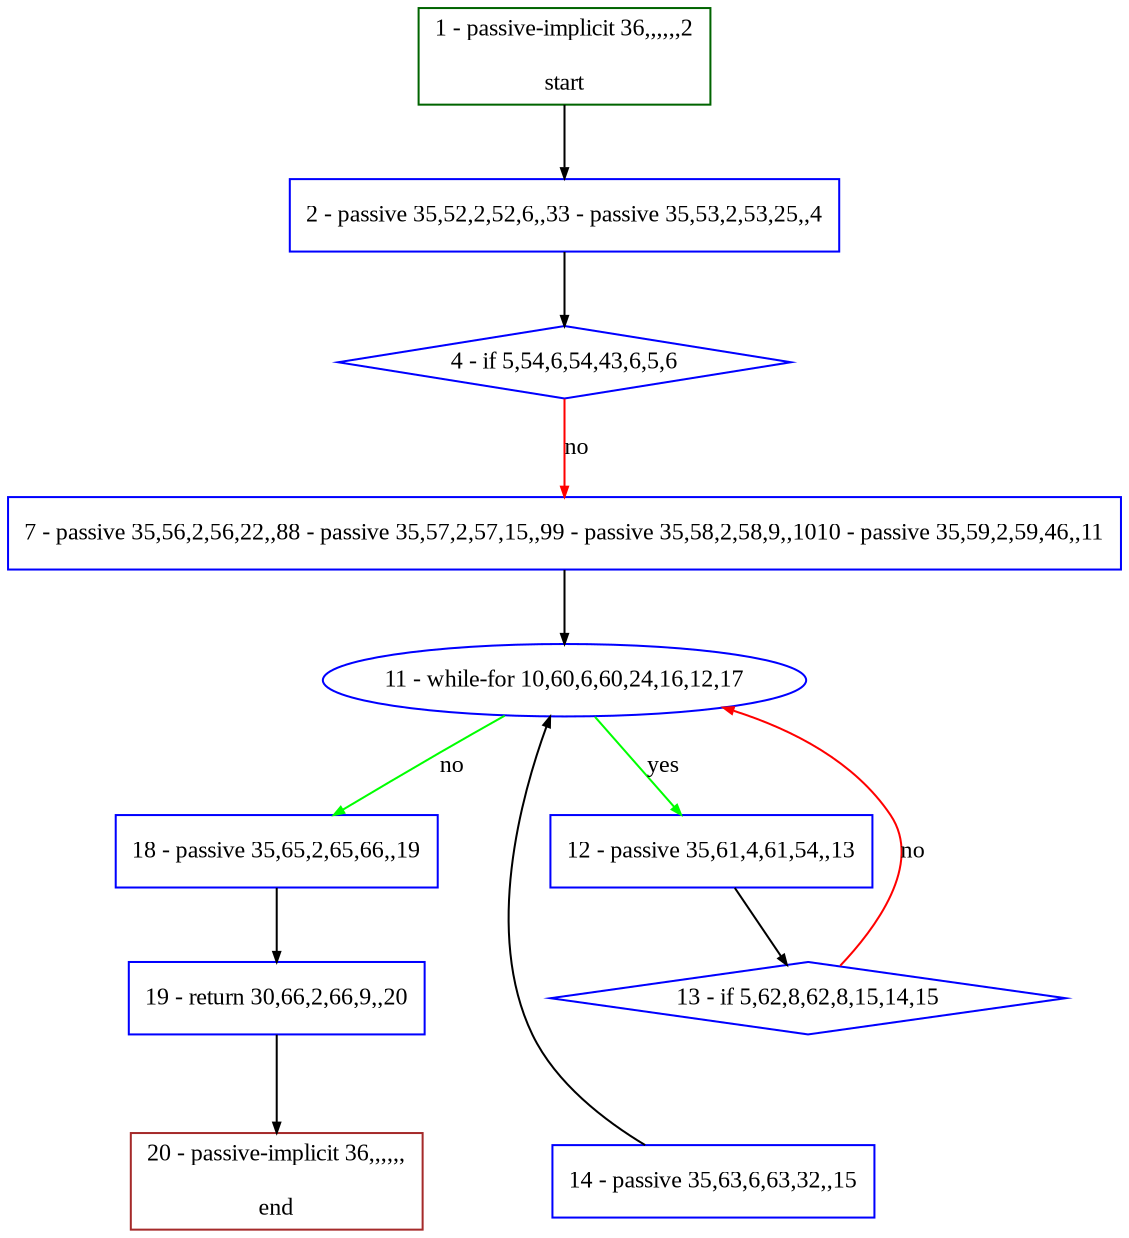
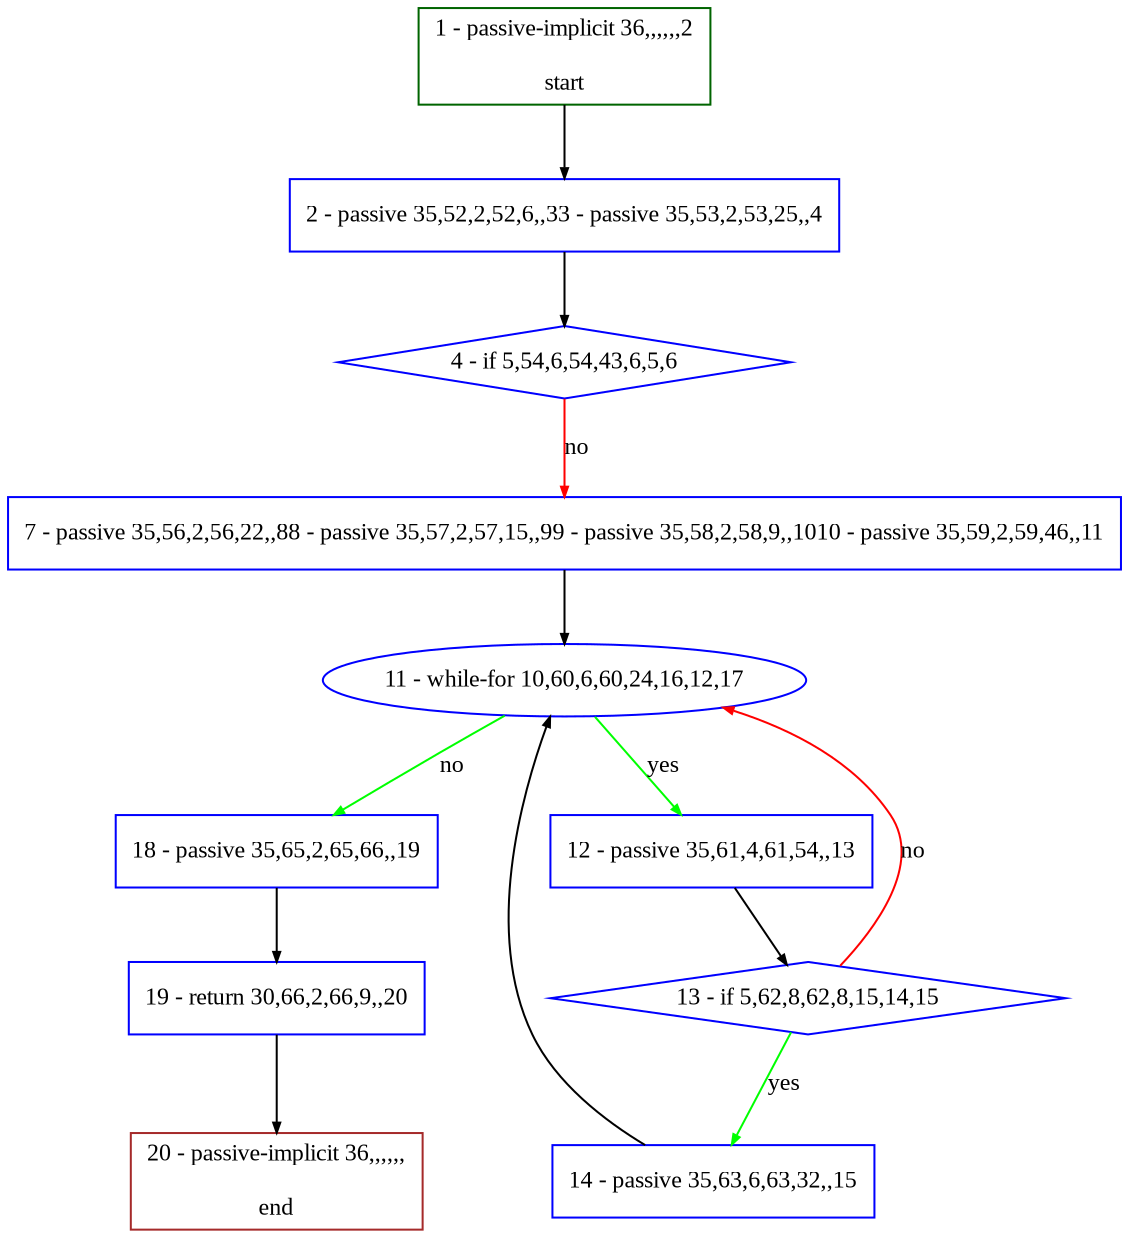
none -> (764, 1084)
